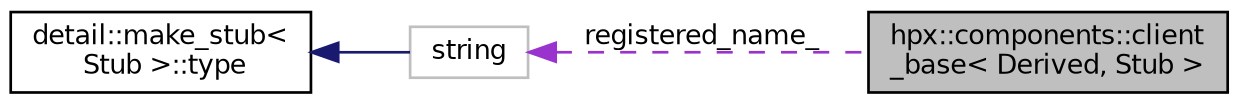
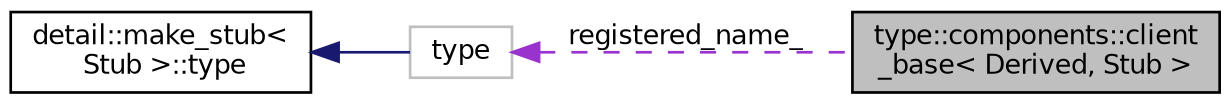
(469, 52) -> (461, 52)
(1048, 52) -> (1036, 52)
